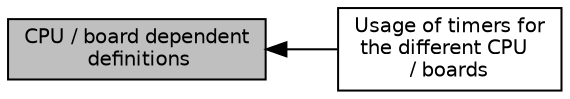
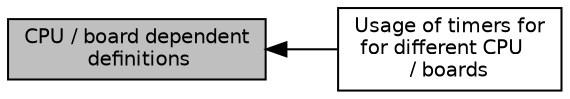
(450, 49) -> (450, 49)
